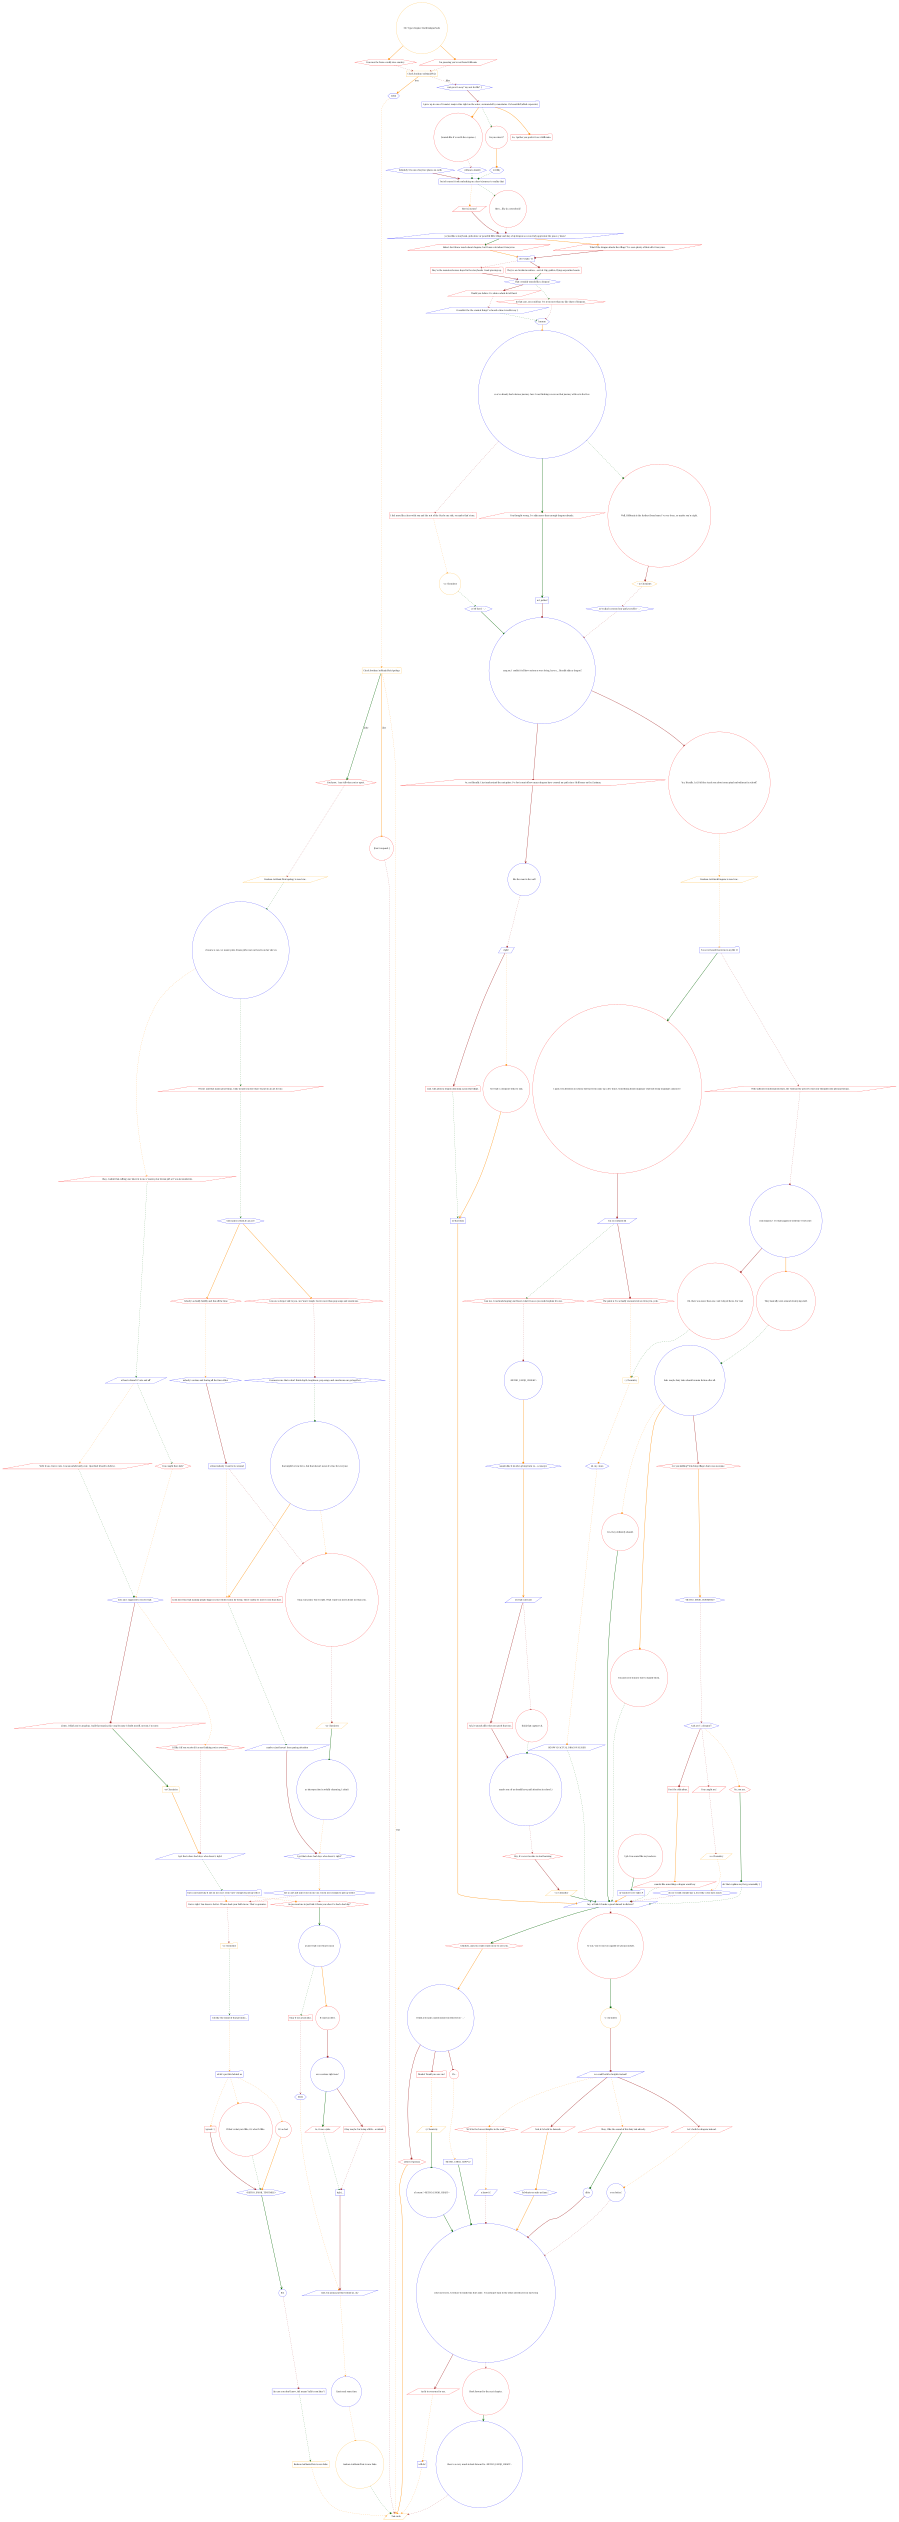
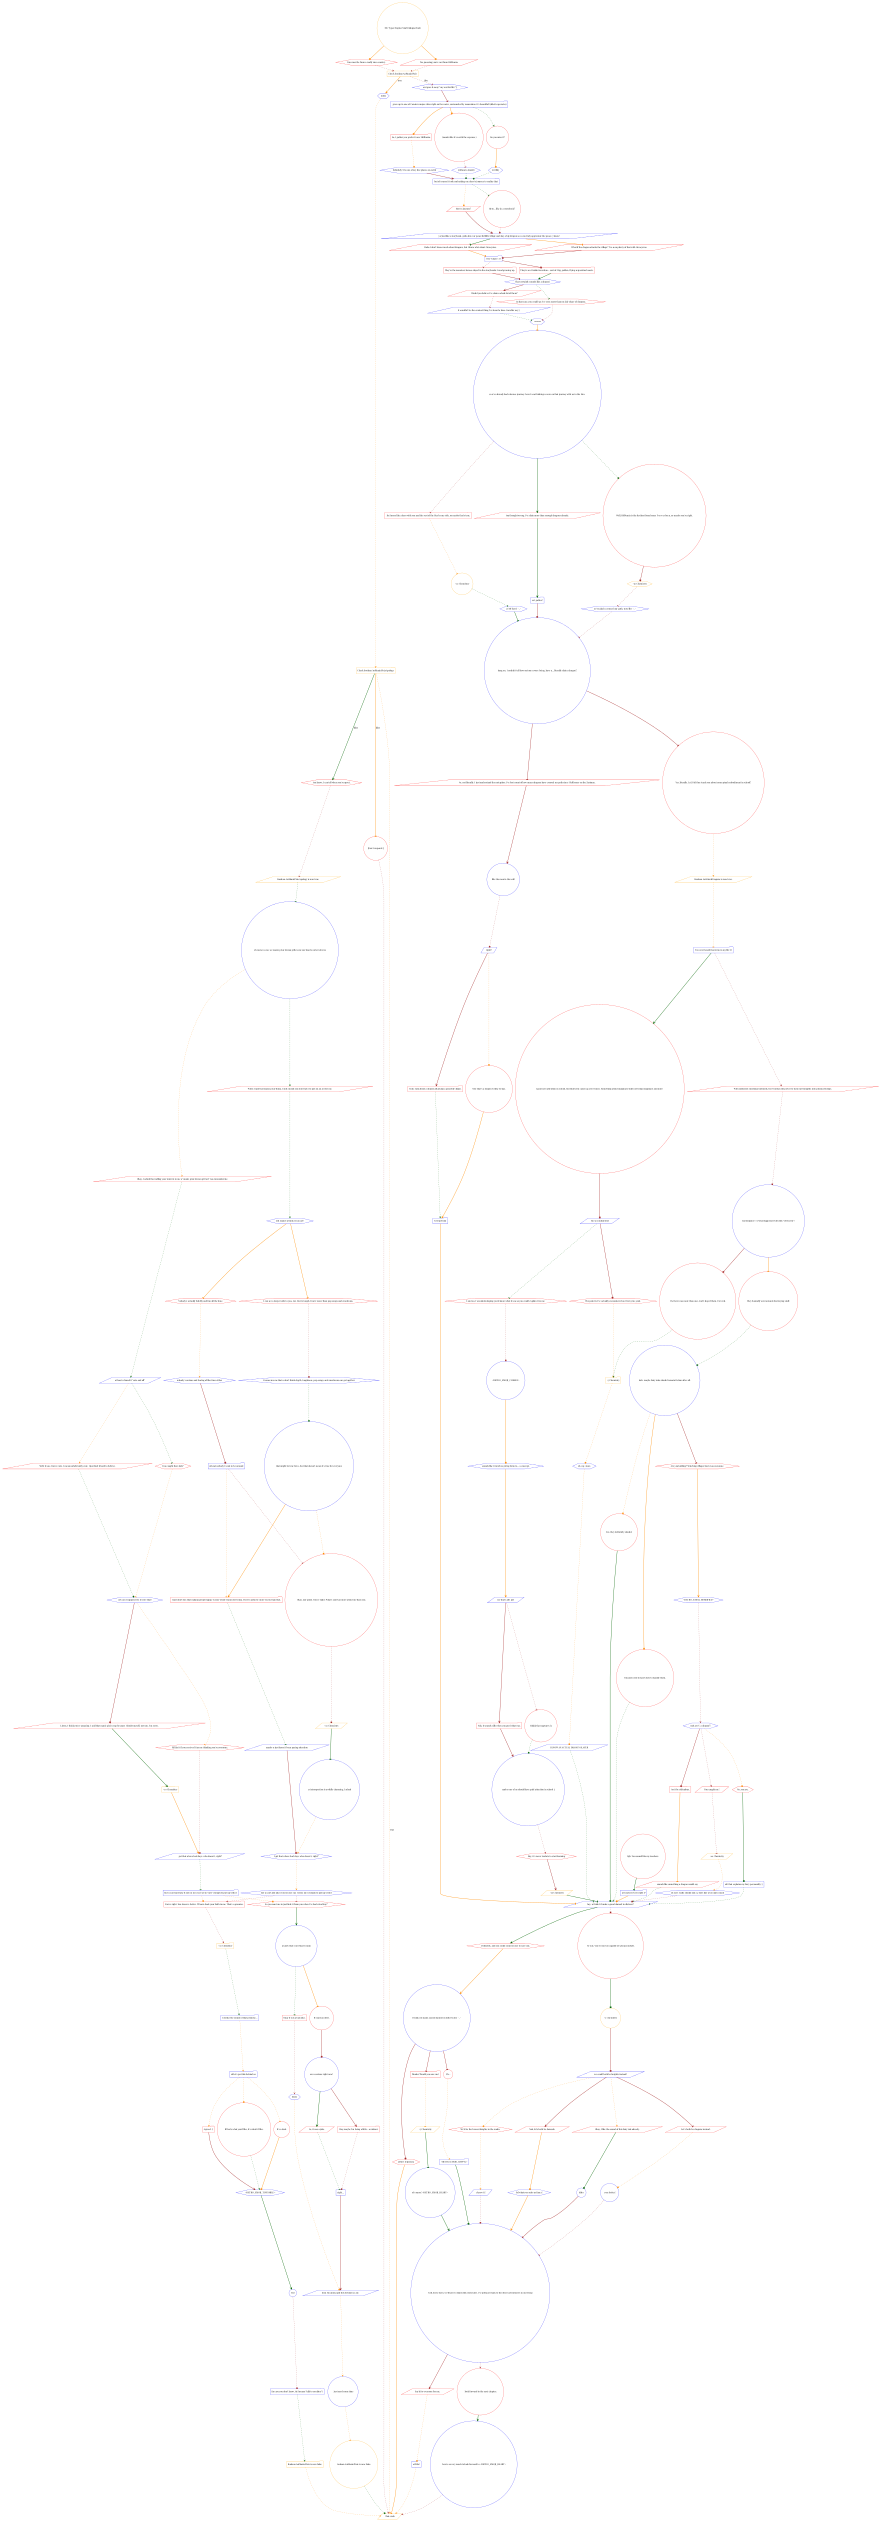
none -> (413, 153)
